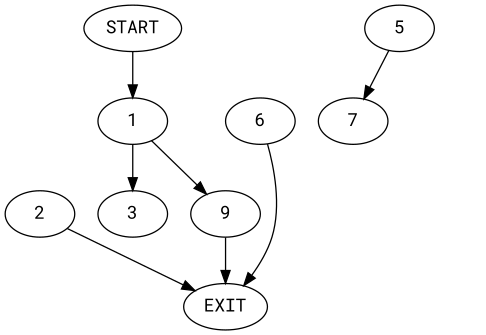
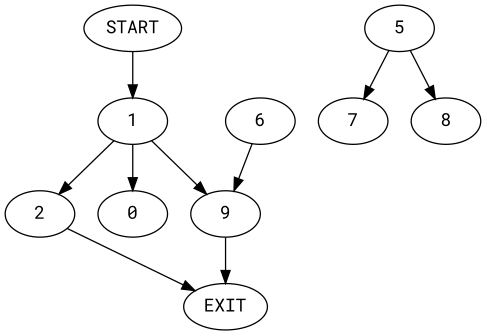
none -> (446, 121)
none -> (91, 163)
(276, 212) -> (245, 161)
(133, 214) -> (133, 214)
